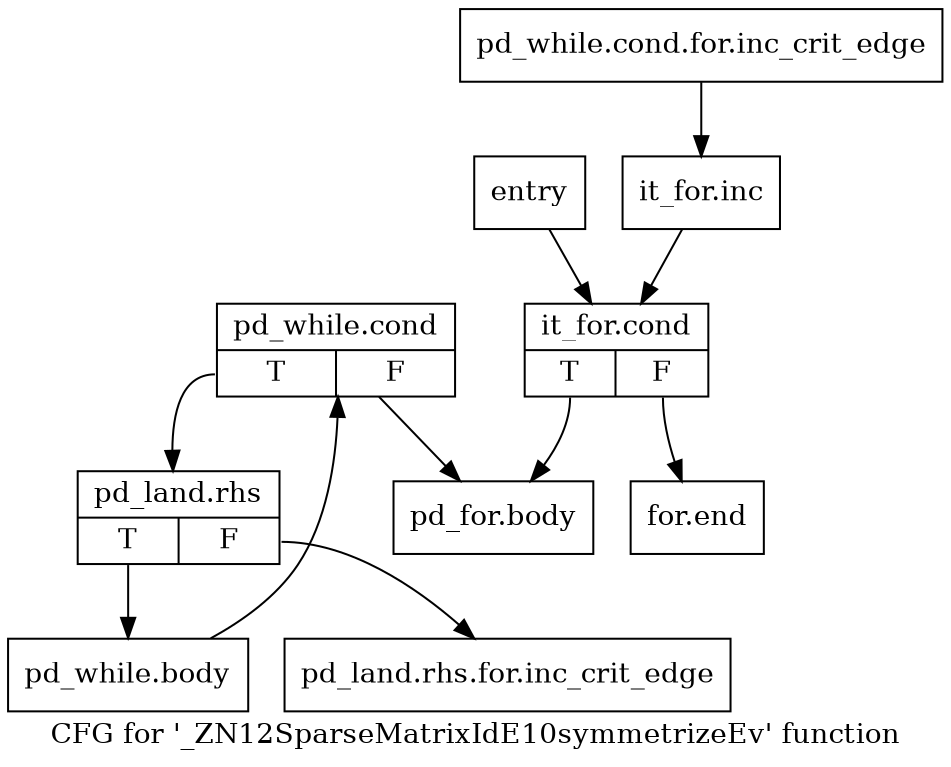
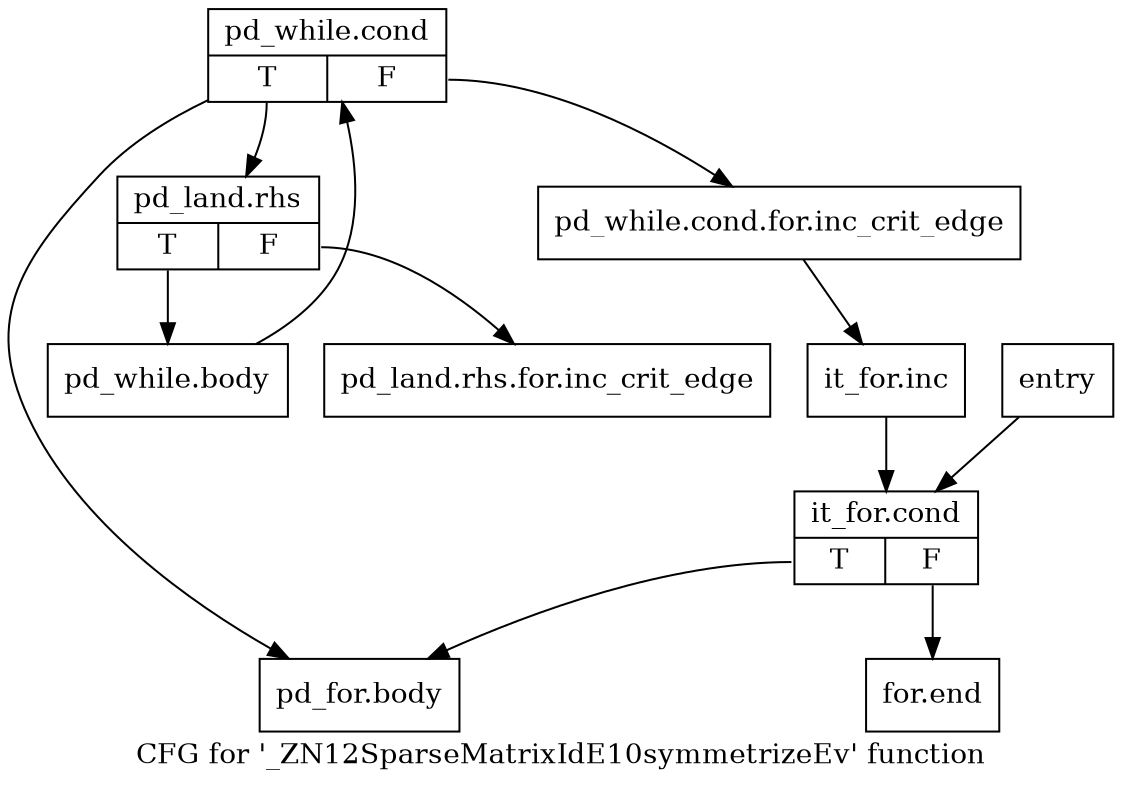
none -> (588, 109)
